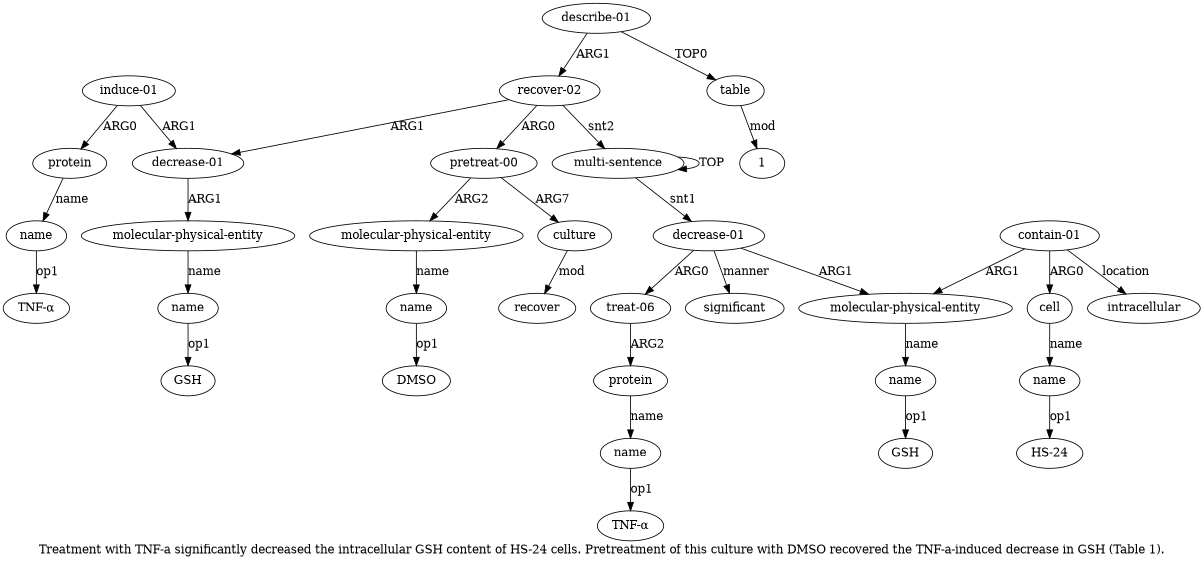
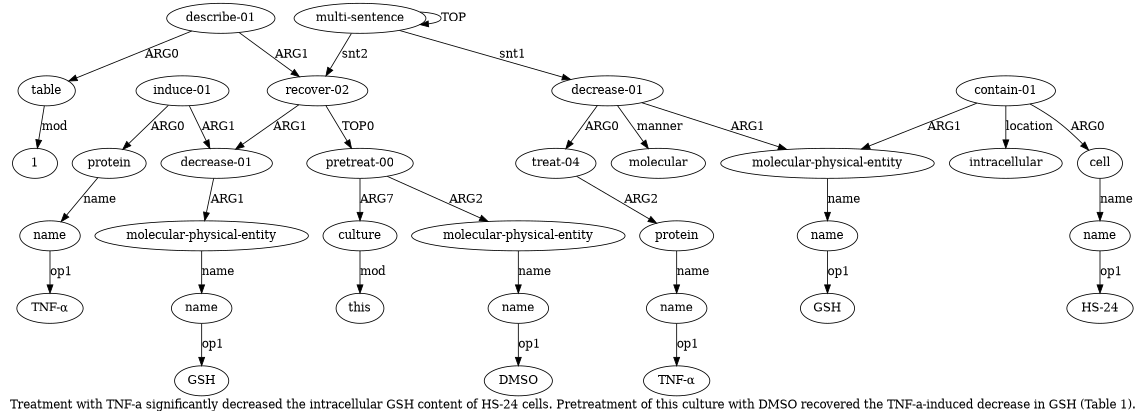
(691, 55) -> (162, 55)
(581, 124) -> (341, 51)
(538, 127) -> (358, 127)
(537, 308) -> (360, 308)
(631, 308) -> (556, 163)
(735, 308) -> (658, 163)
